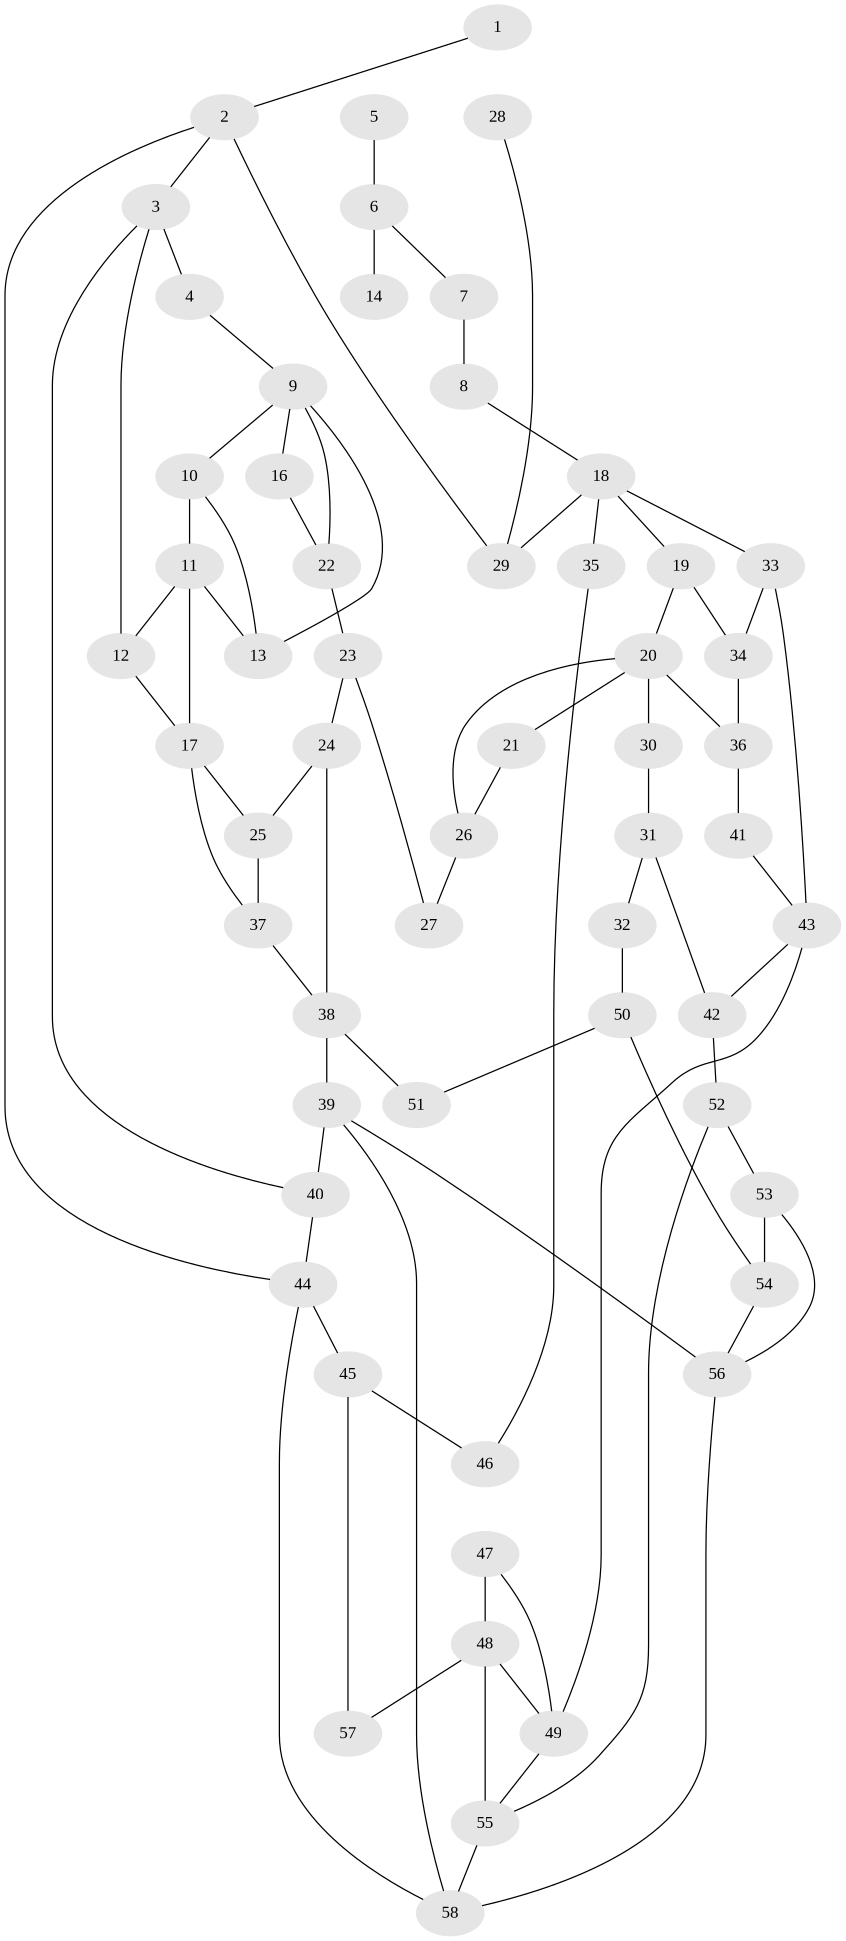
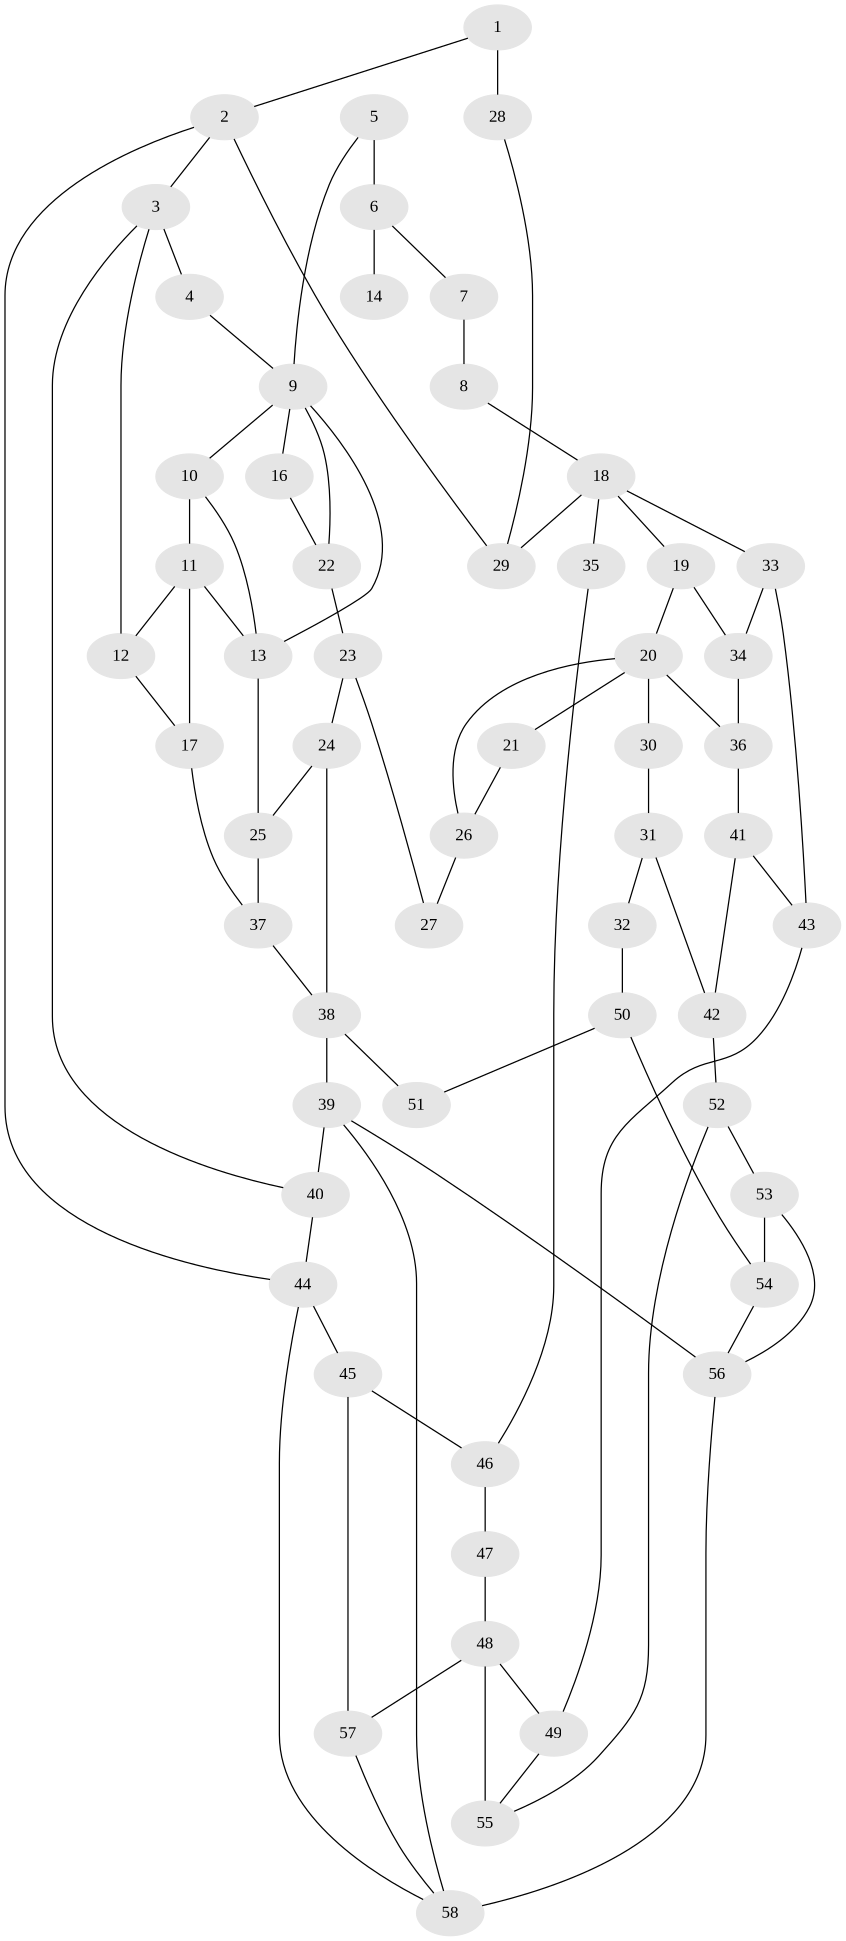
none -> (498, 72)
none -> (311, 246)
(224, 791) -> (258, 746)
(760, 970) -> (725, 925)
(536, 1639) -> (485, 1509)
(468, 1868) -> (389, 1828)
